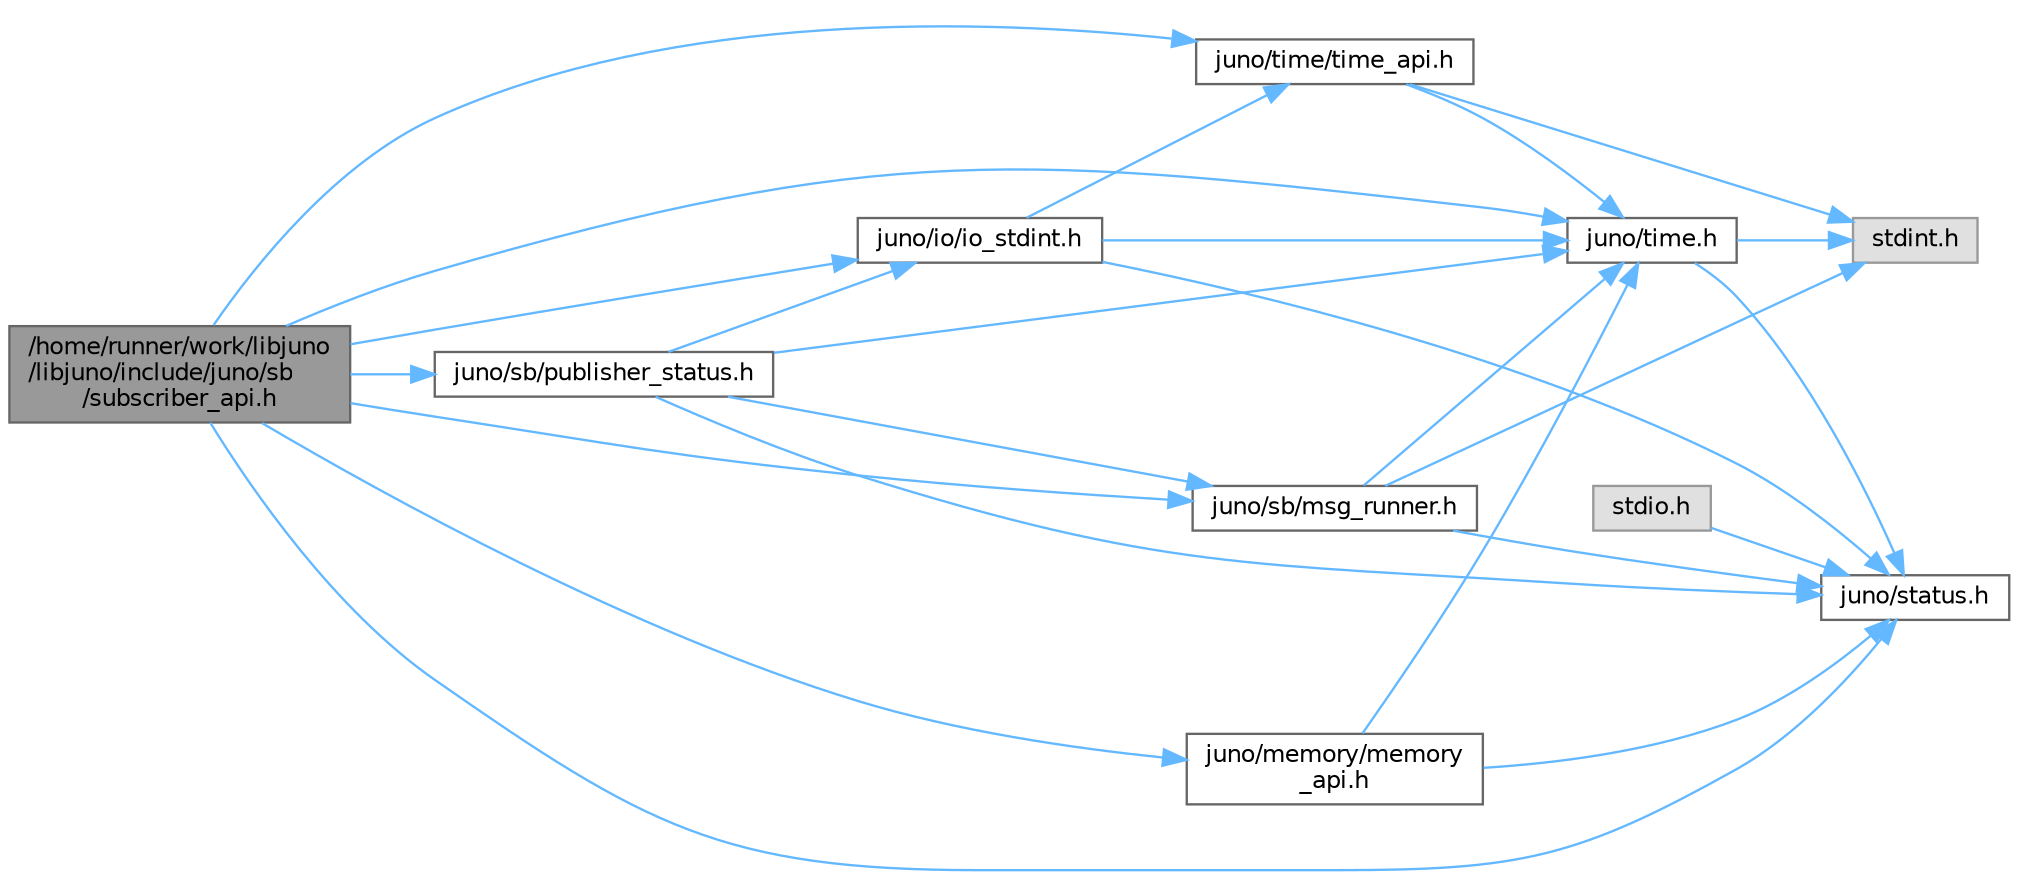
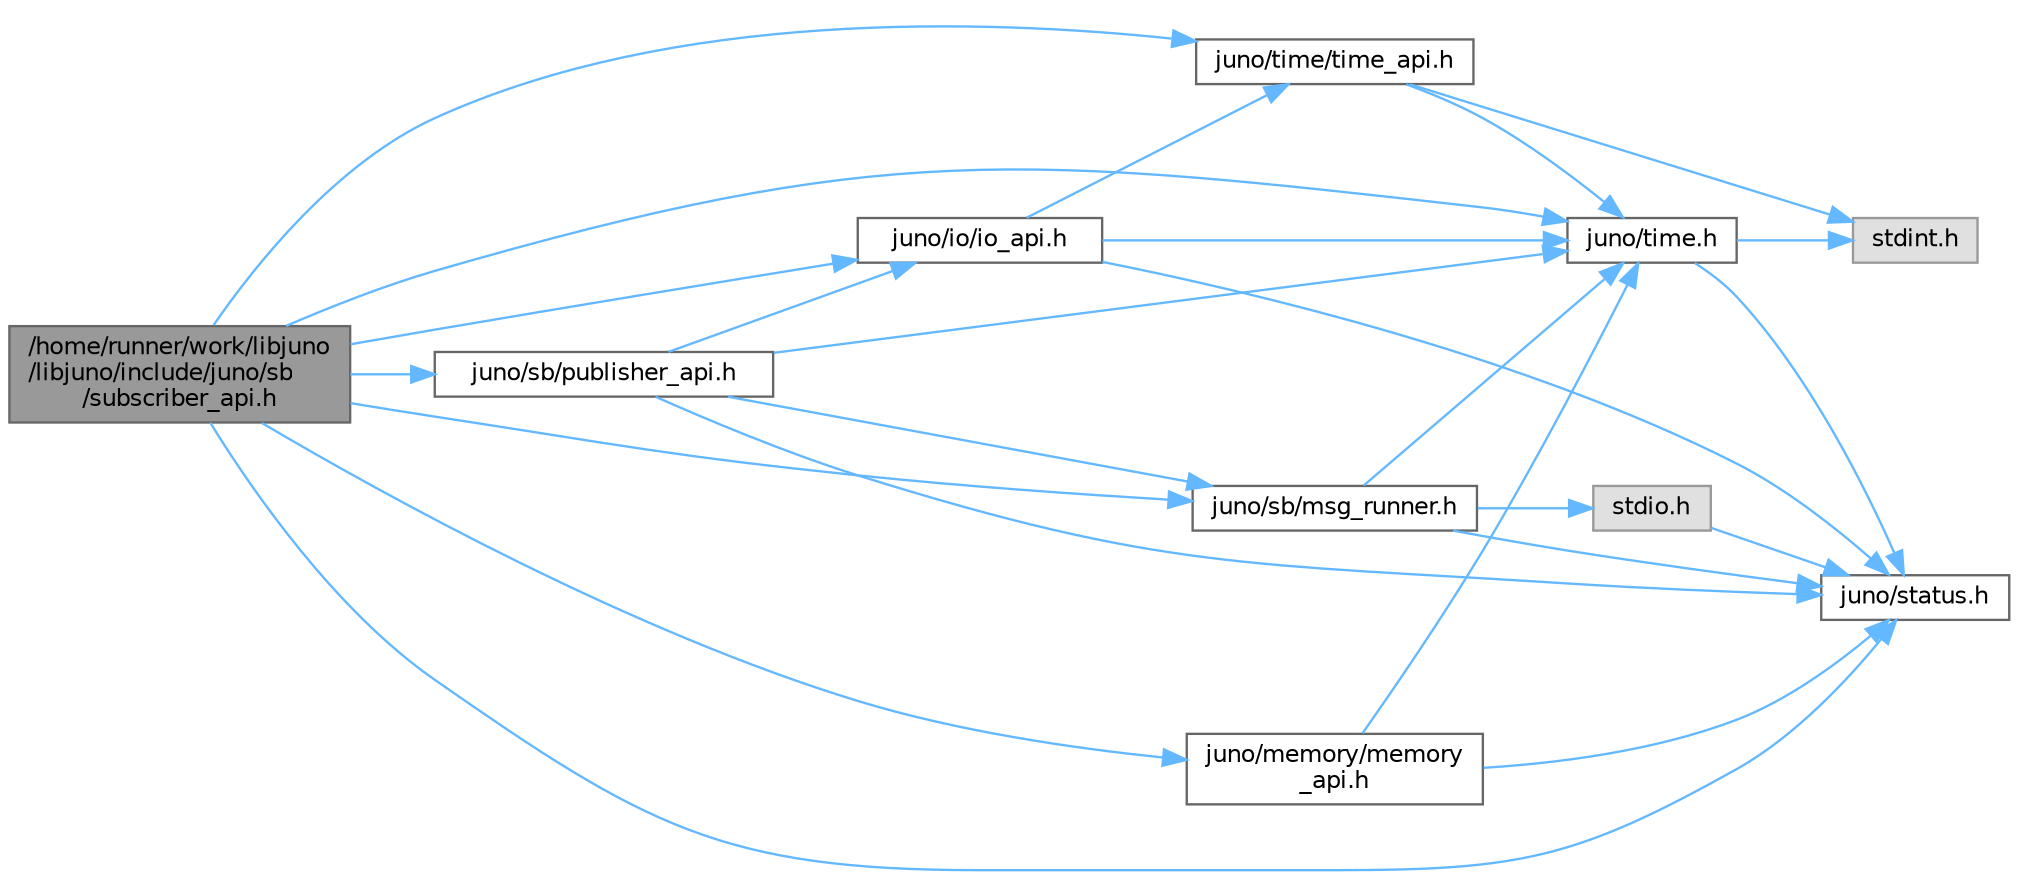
(980, 240) -> (980, 240)
(604, 374) -> (604, 374)
(1614, 379) -> (1525, 508)
